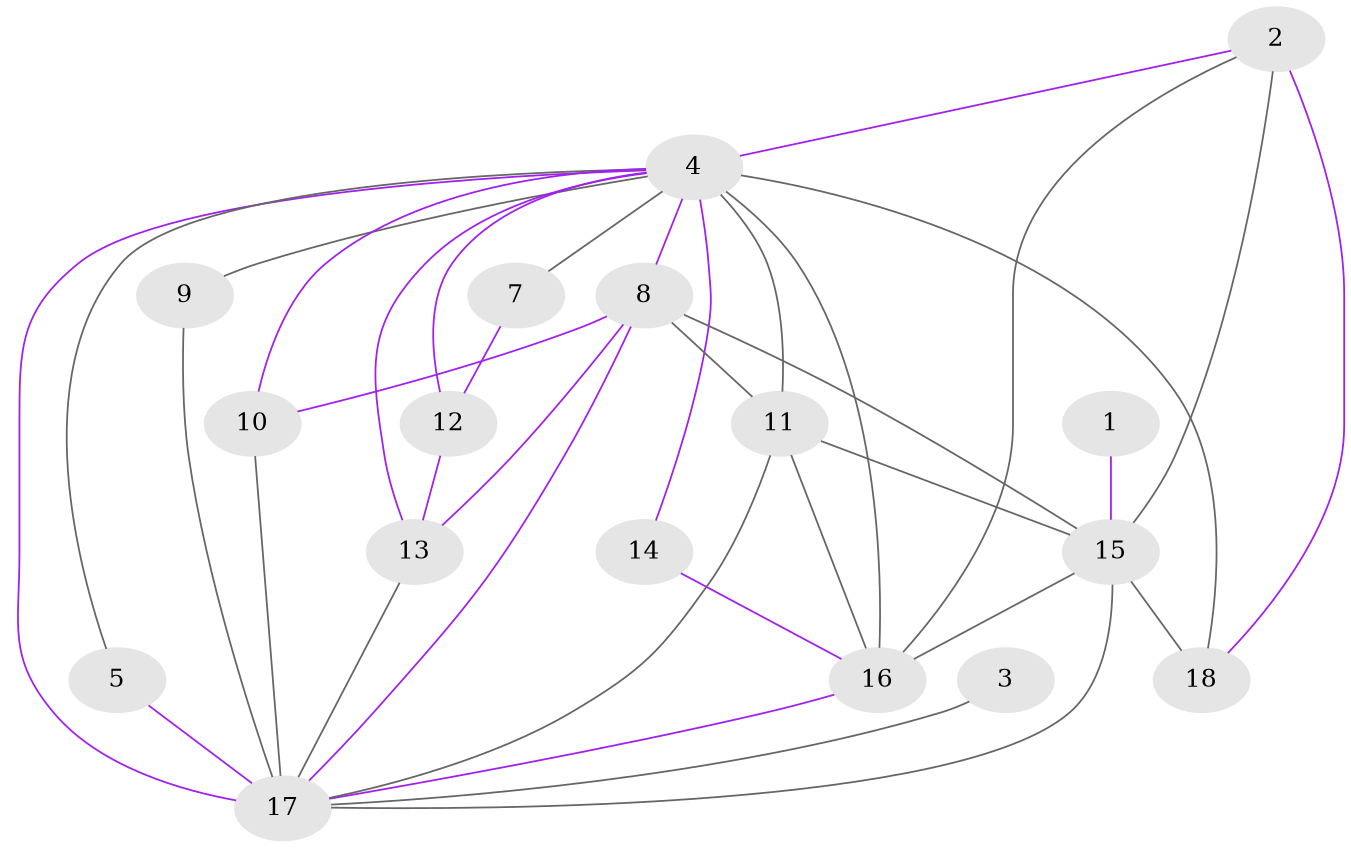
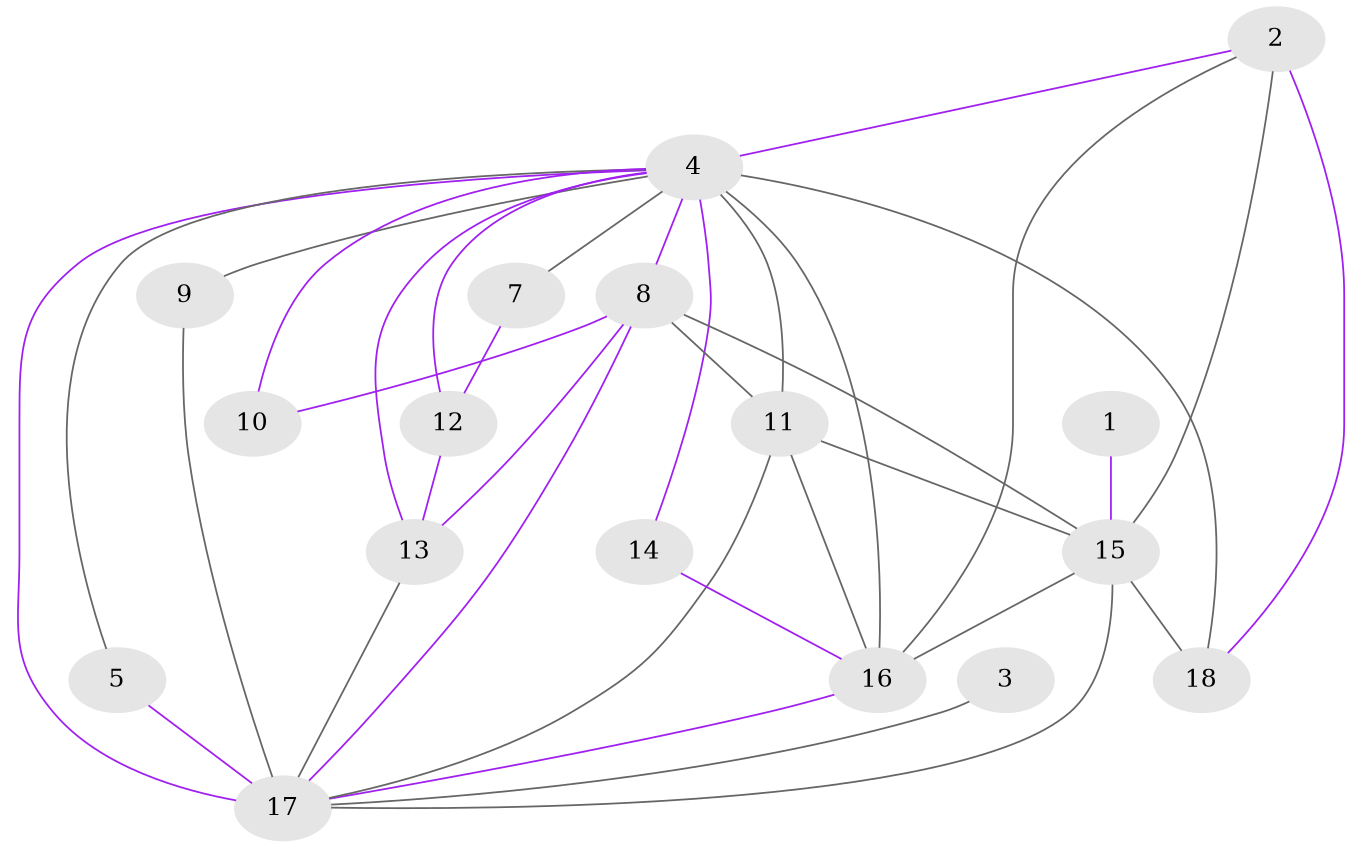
(268, 616) -> none
